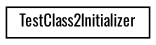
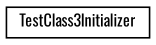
(78, 23) -> (78, 23)
